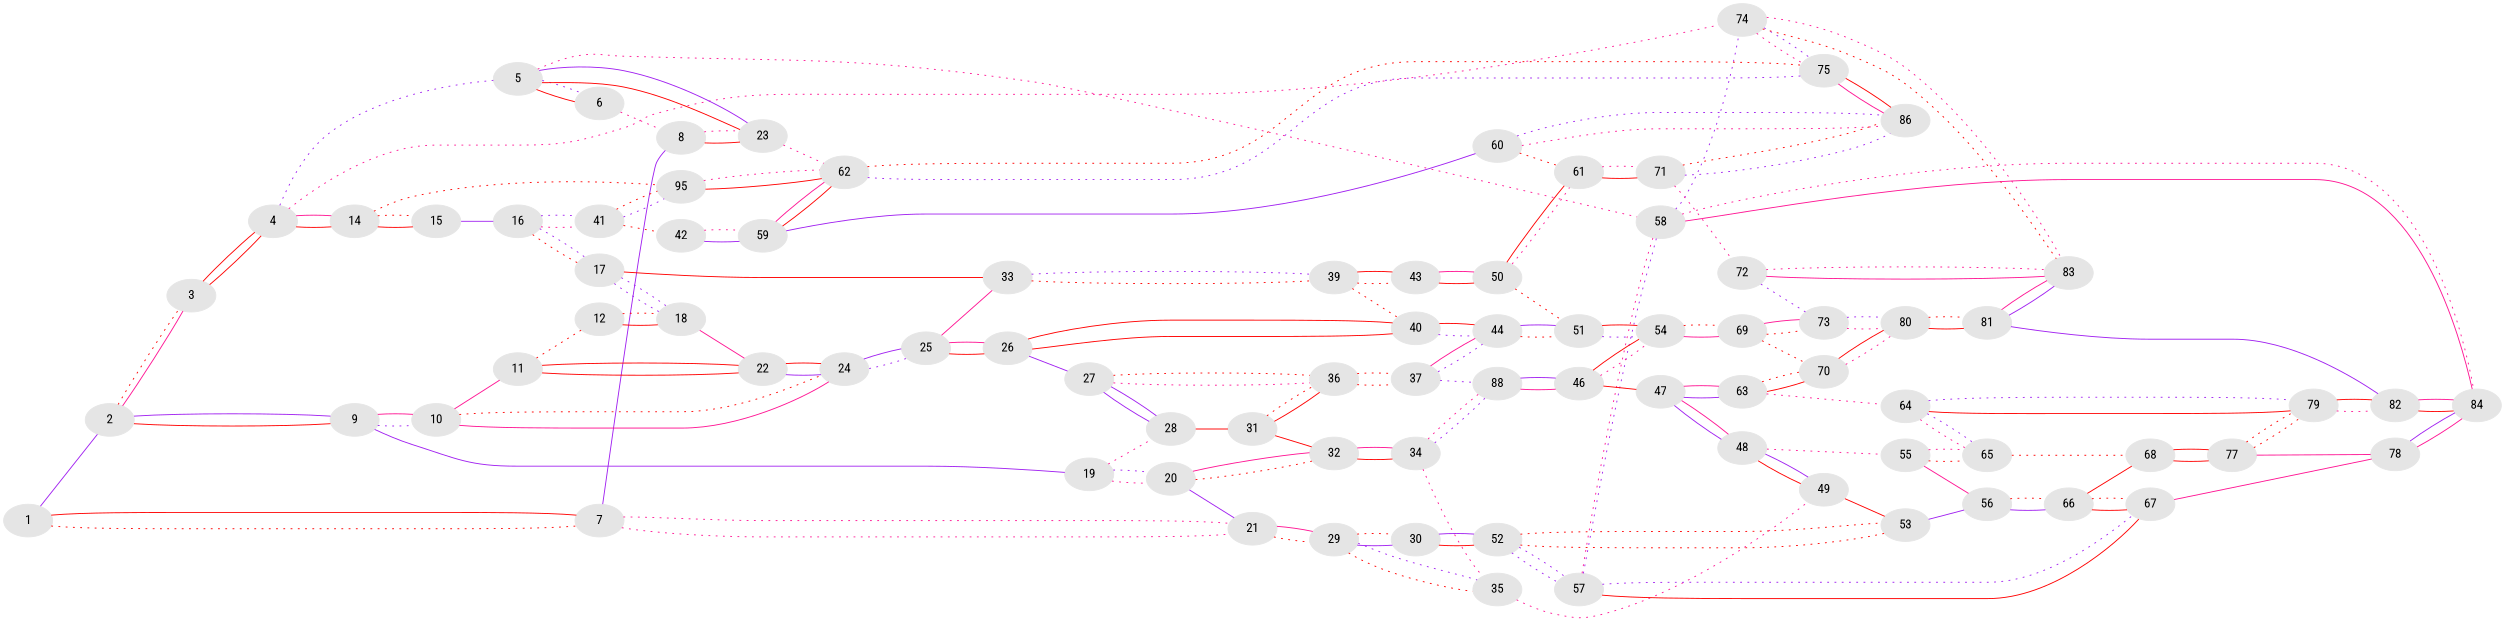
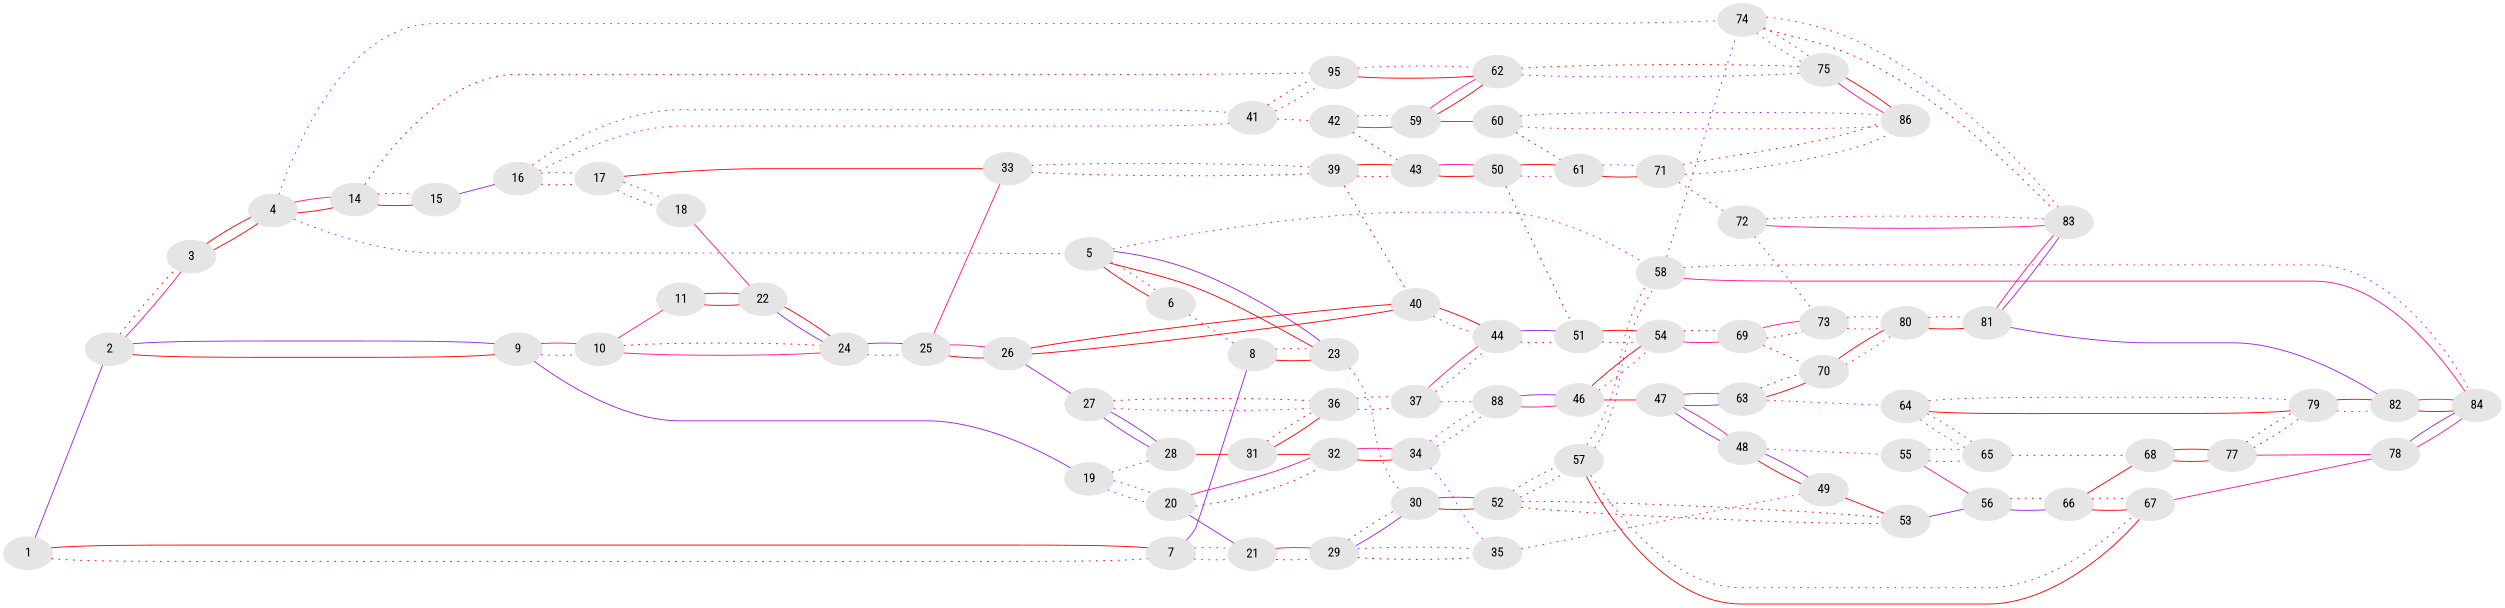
none -> (1375, 146)
(804, 154) -> (1375, 429)
(599, 319) -> none
